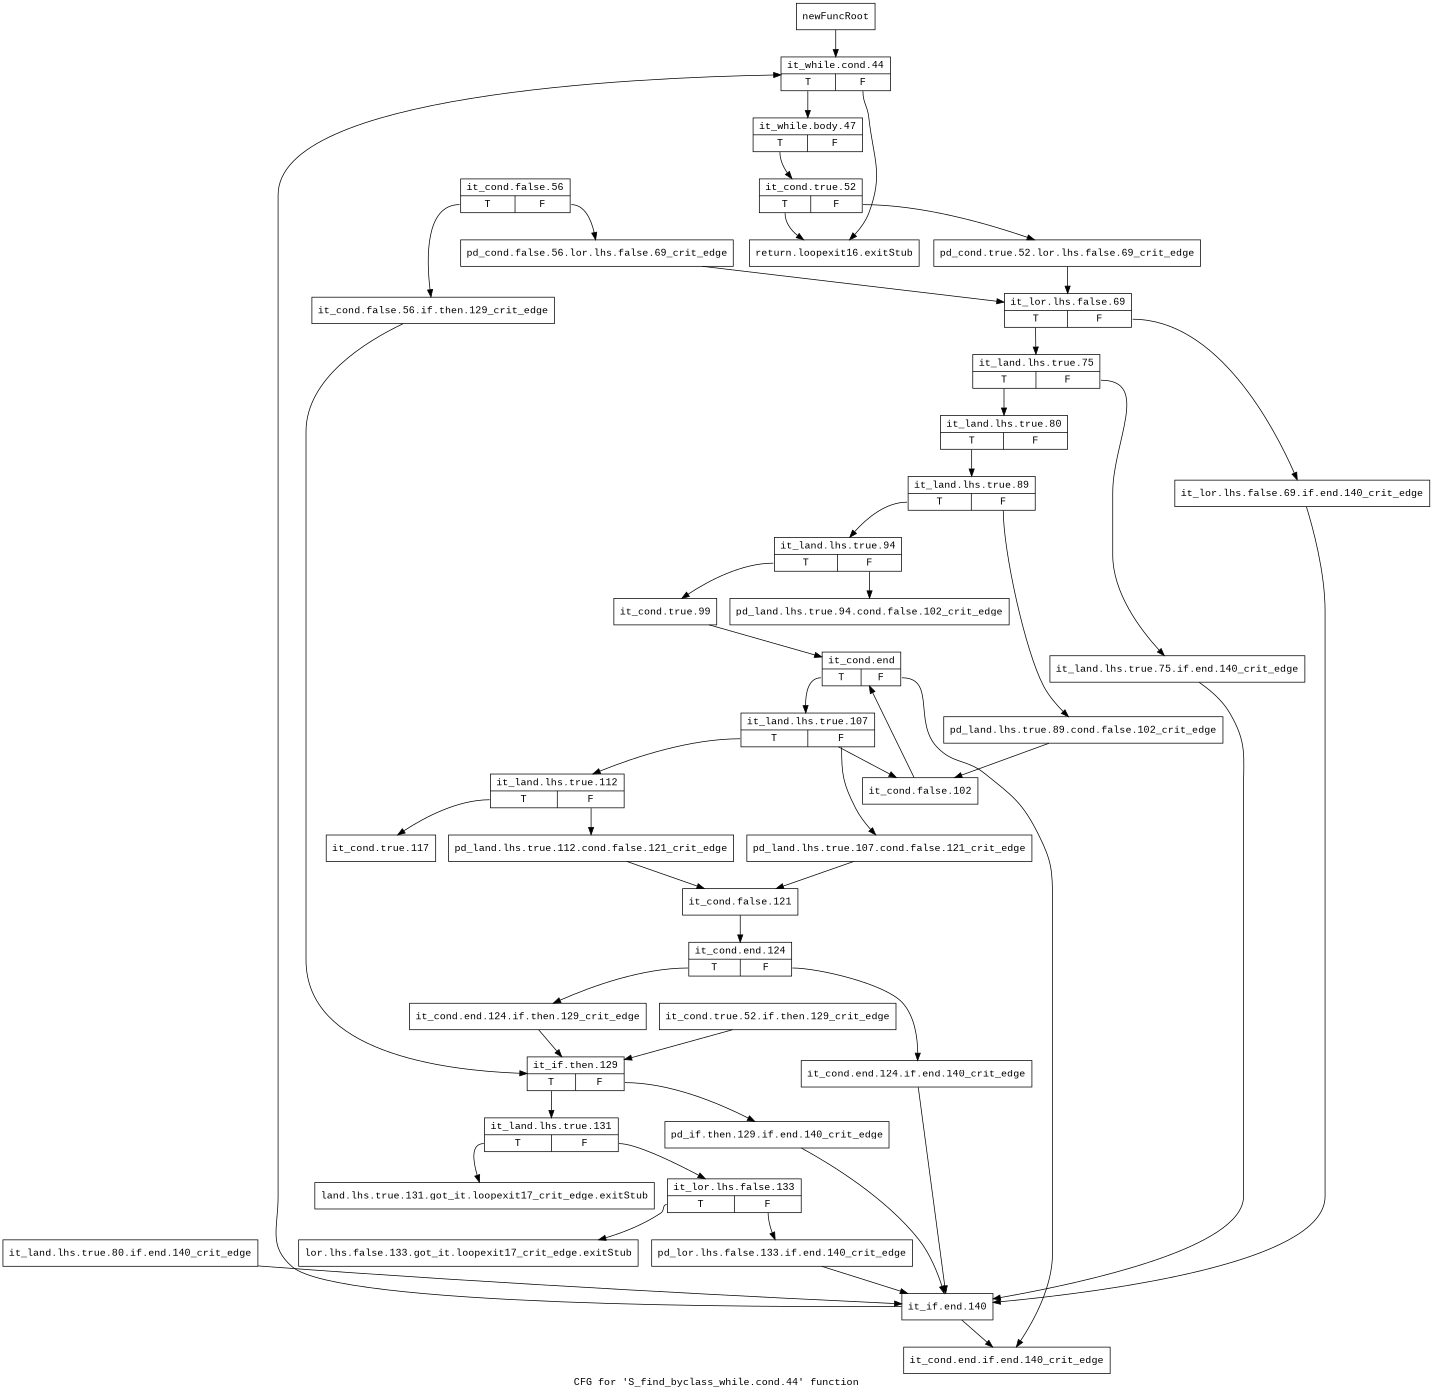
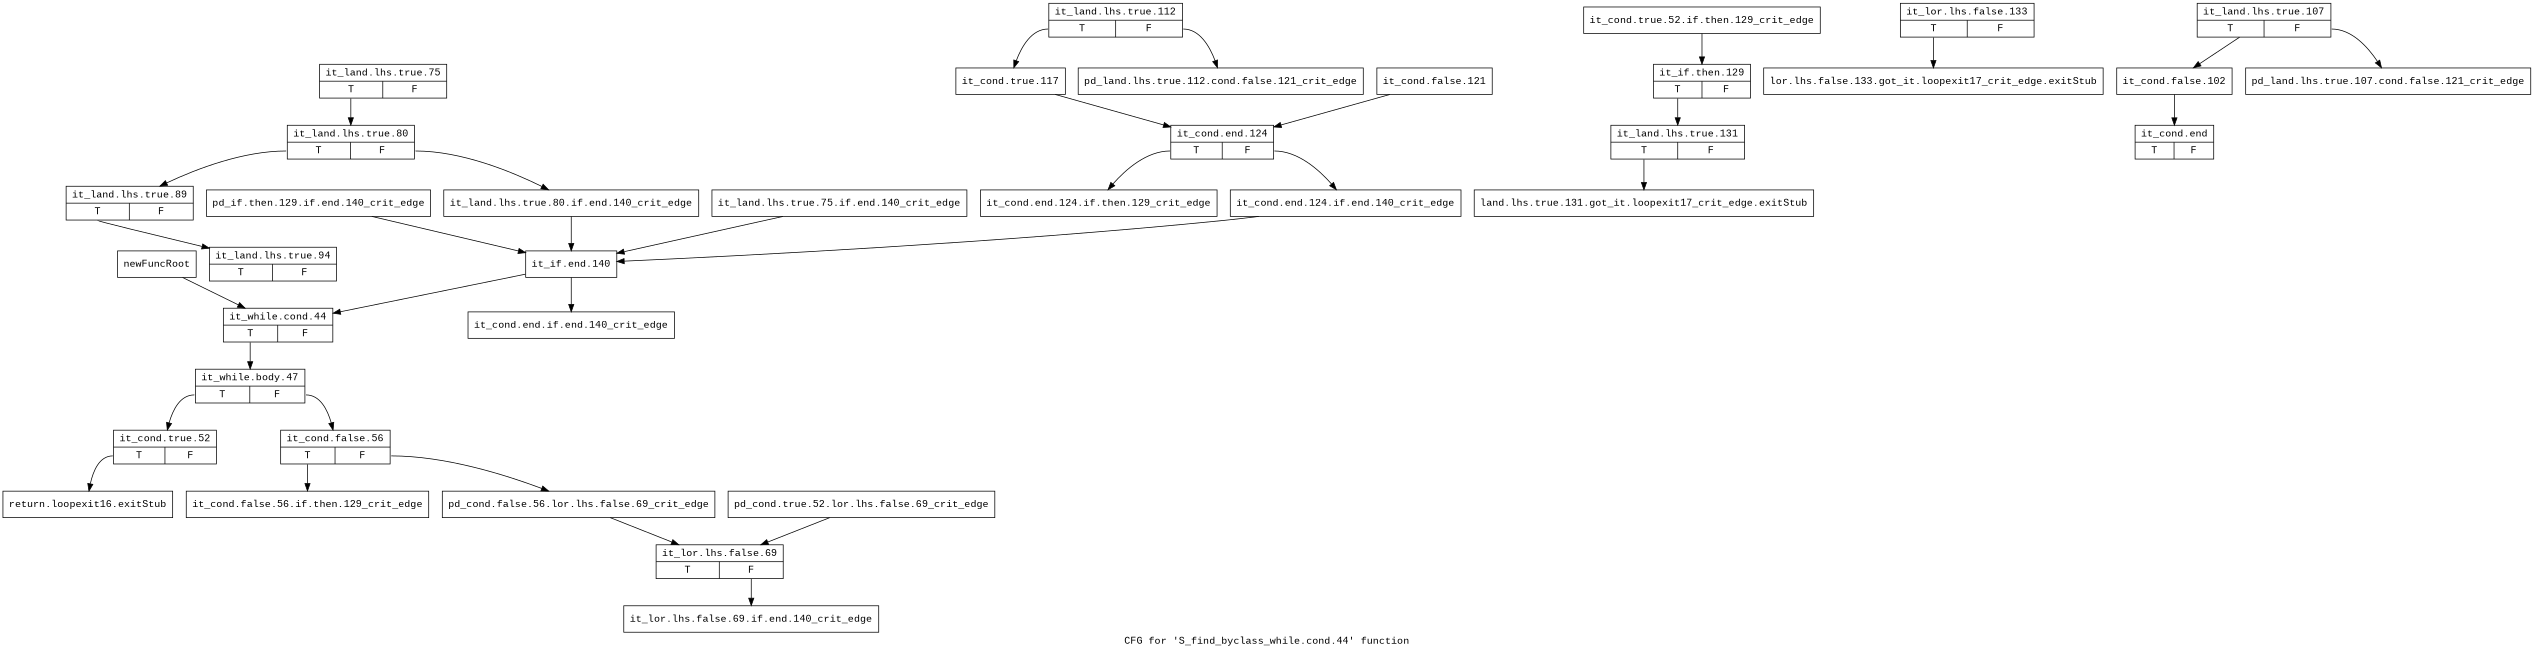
none -> (1109, 110)
none -> (481, 162)
(876, 165) -> none
(946, 215) -> none
(1036, 337) -> none
none -> (323, 405)
(1113, 513) -> none
(665, 612) -> none
(870, 612) -> none
(808, 688) -> none
(1083, 730) -> none
(669, 749) -> none
(306, 752) -> none
(662, 874) -> none
(818, 874) -> none
(1052, 979) -> none
(1325, 1028) -> none
(548, 1041) -> none
(688, 1094) -> none
(660, 1156) -> none
(782, 1253) -> none
